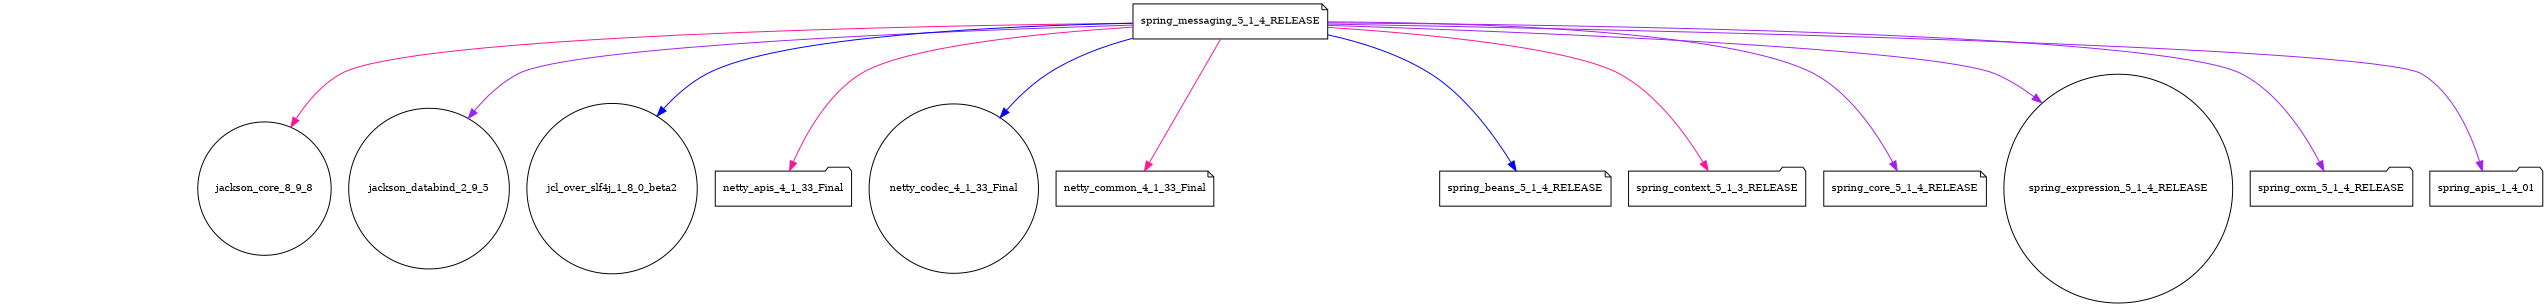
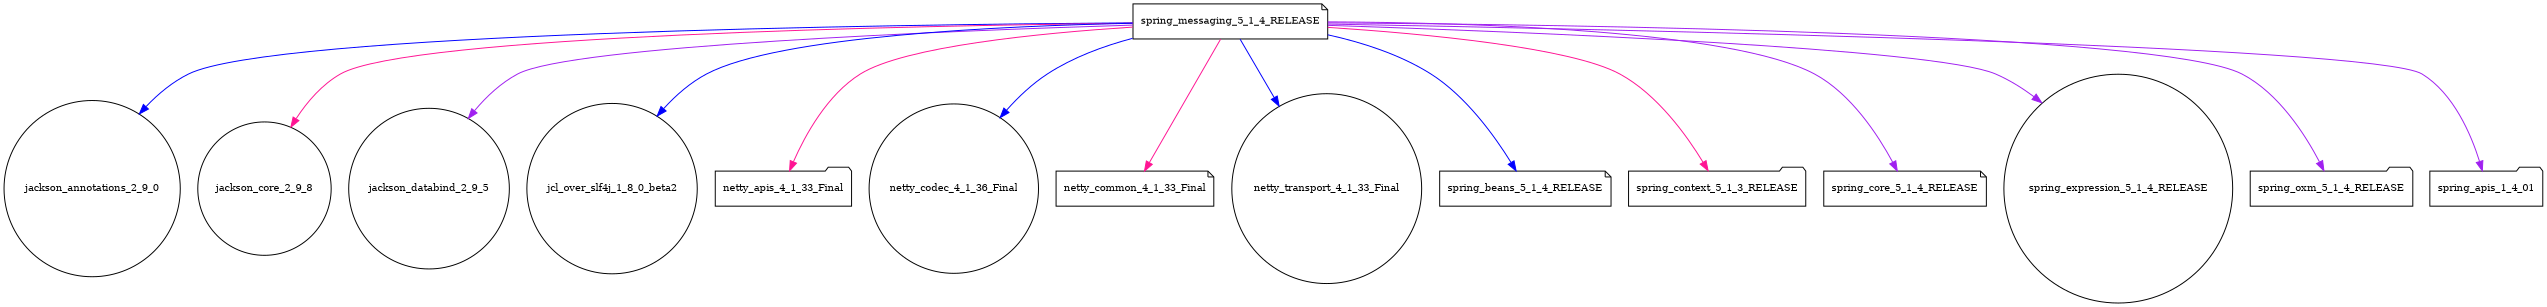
none -> (92, 189)
(264, 189) -> (264, 189)
(954, 189) -> (954, 189)
none -> (1327, 189)
